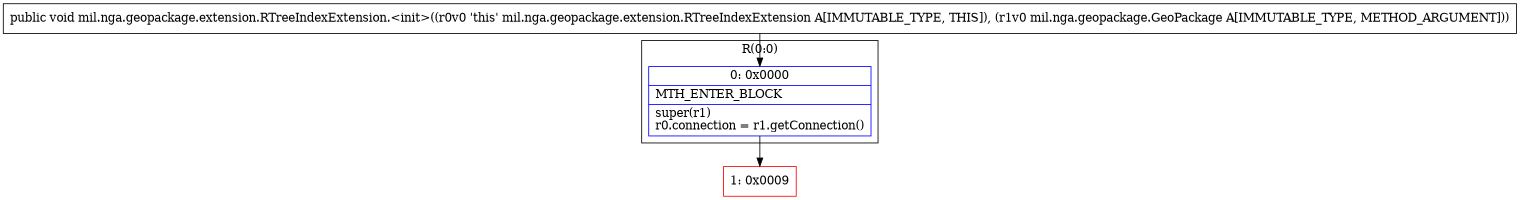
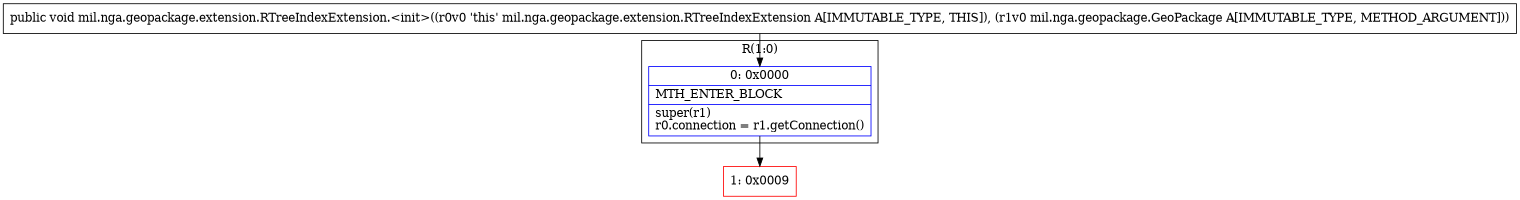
(760, 50) -> (760, 50)
